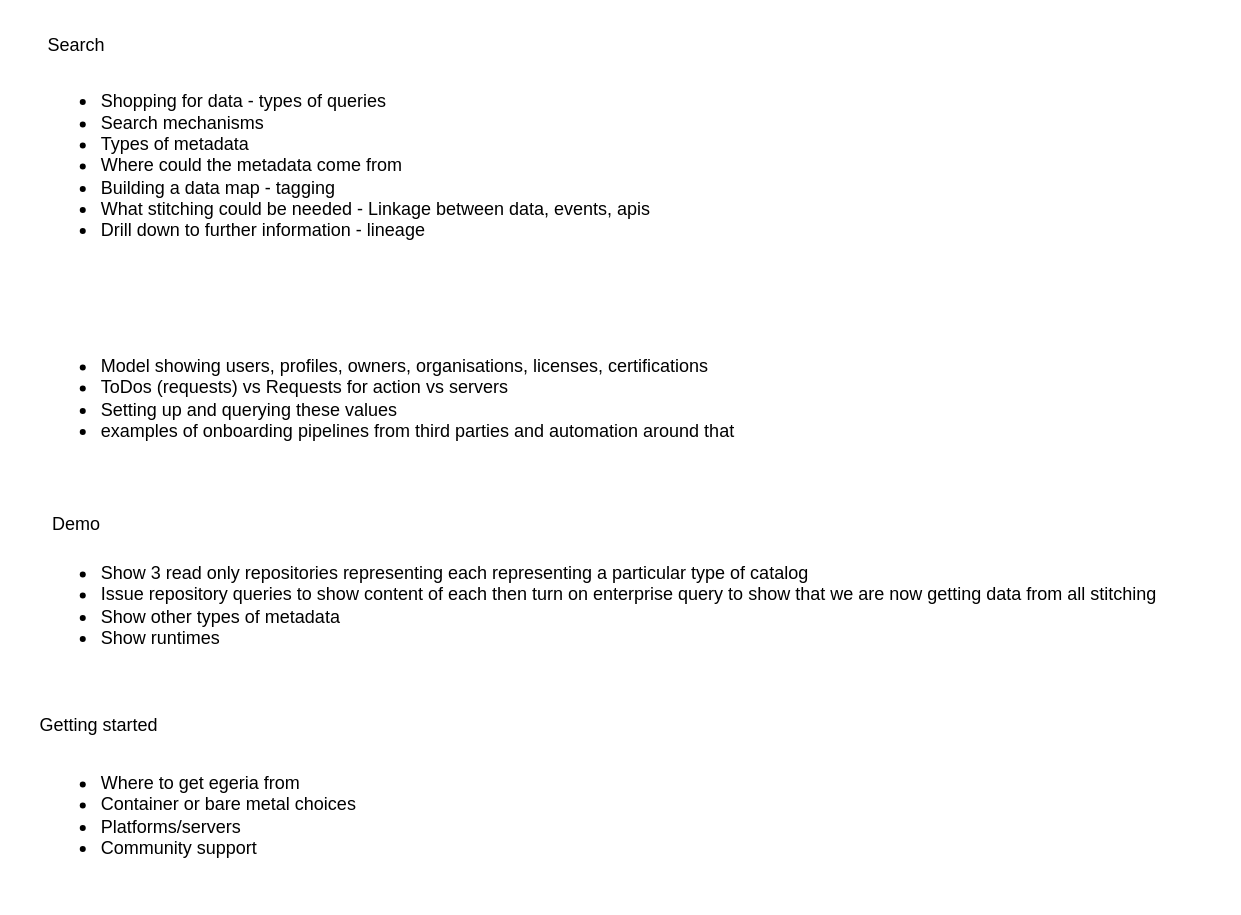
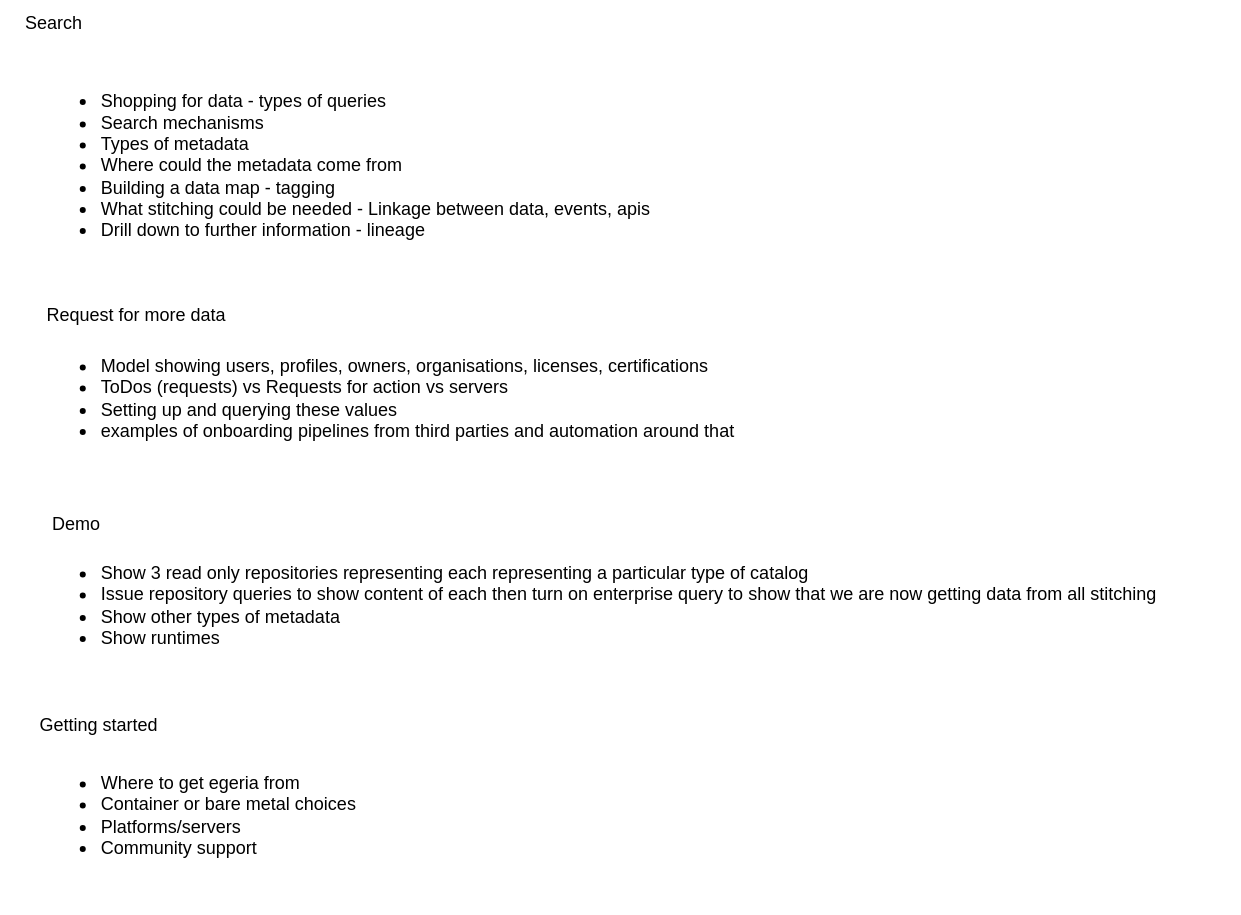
(76, 46) -> (53, 23)
none -> (136, 316)
